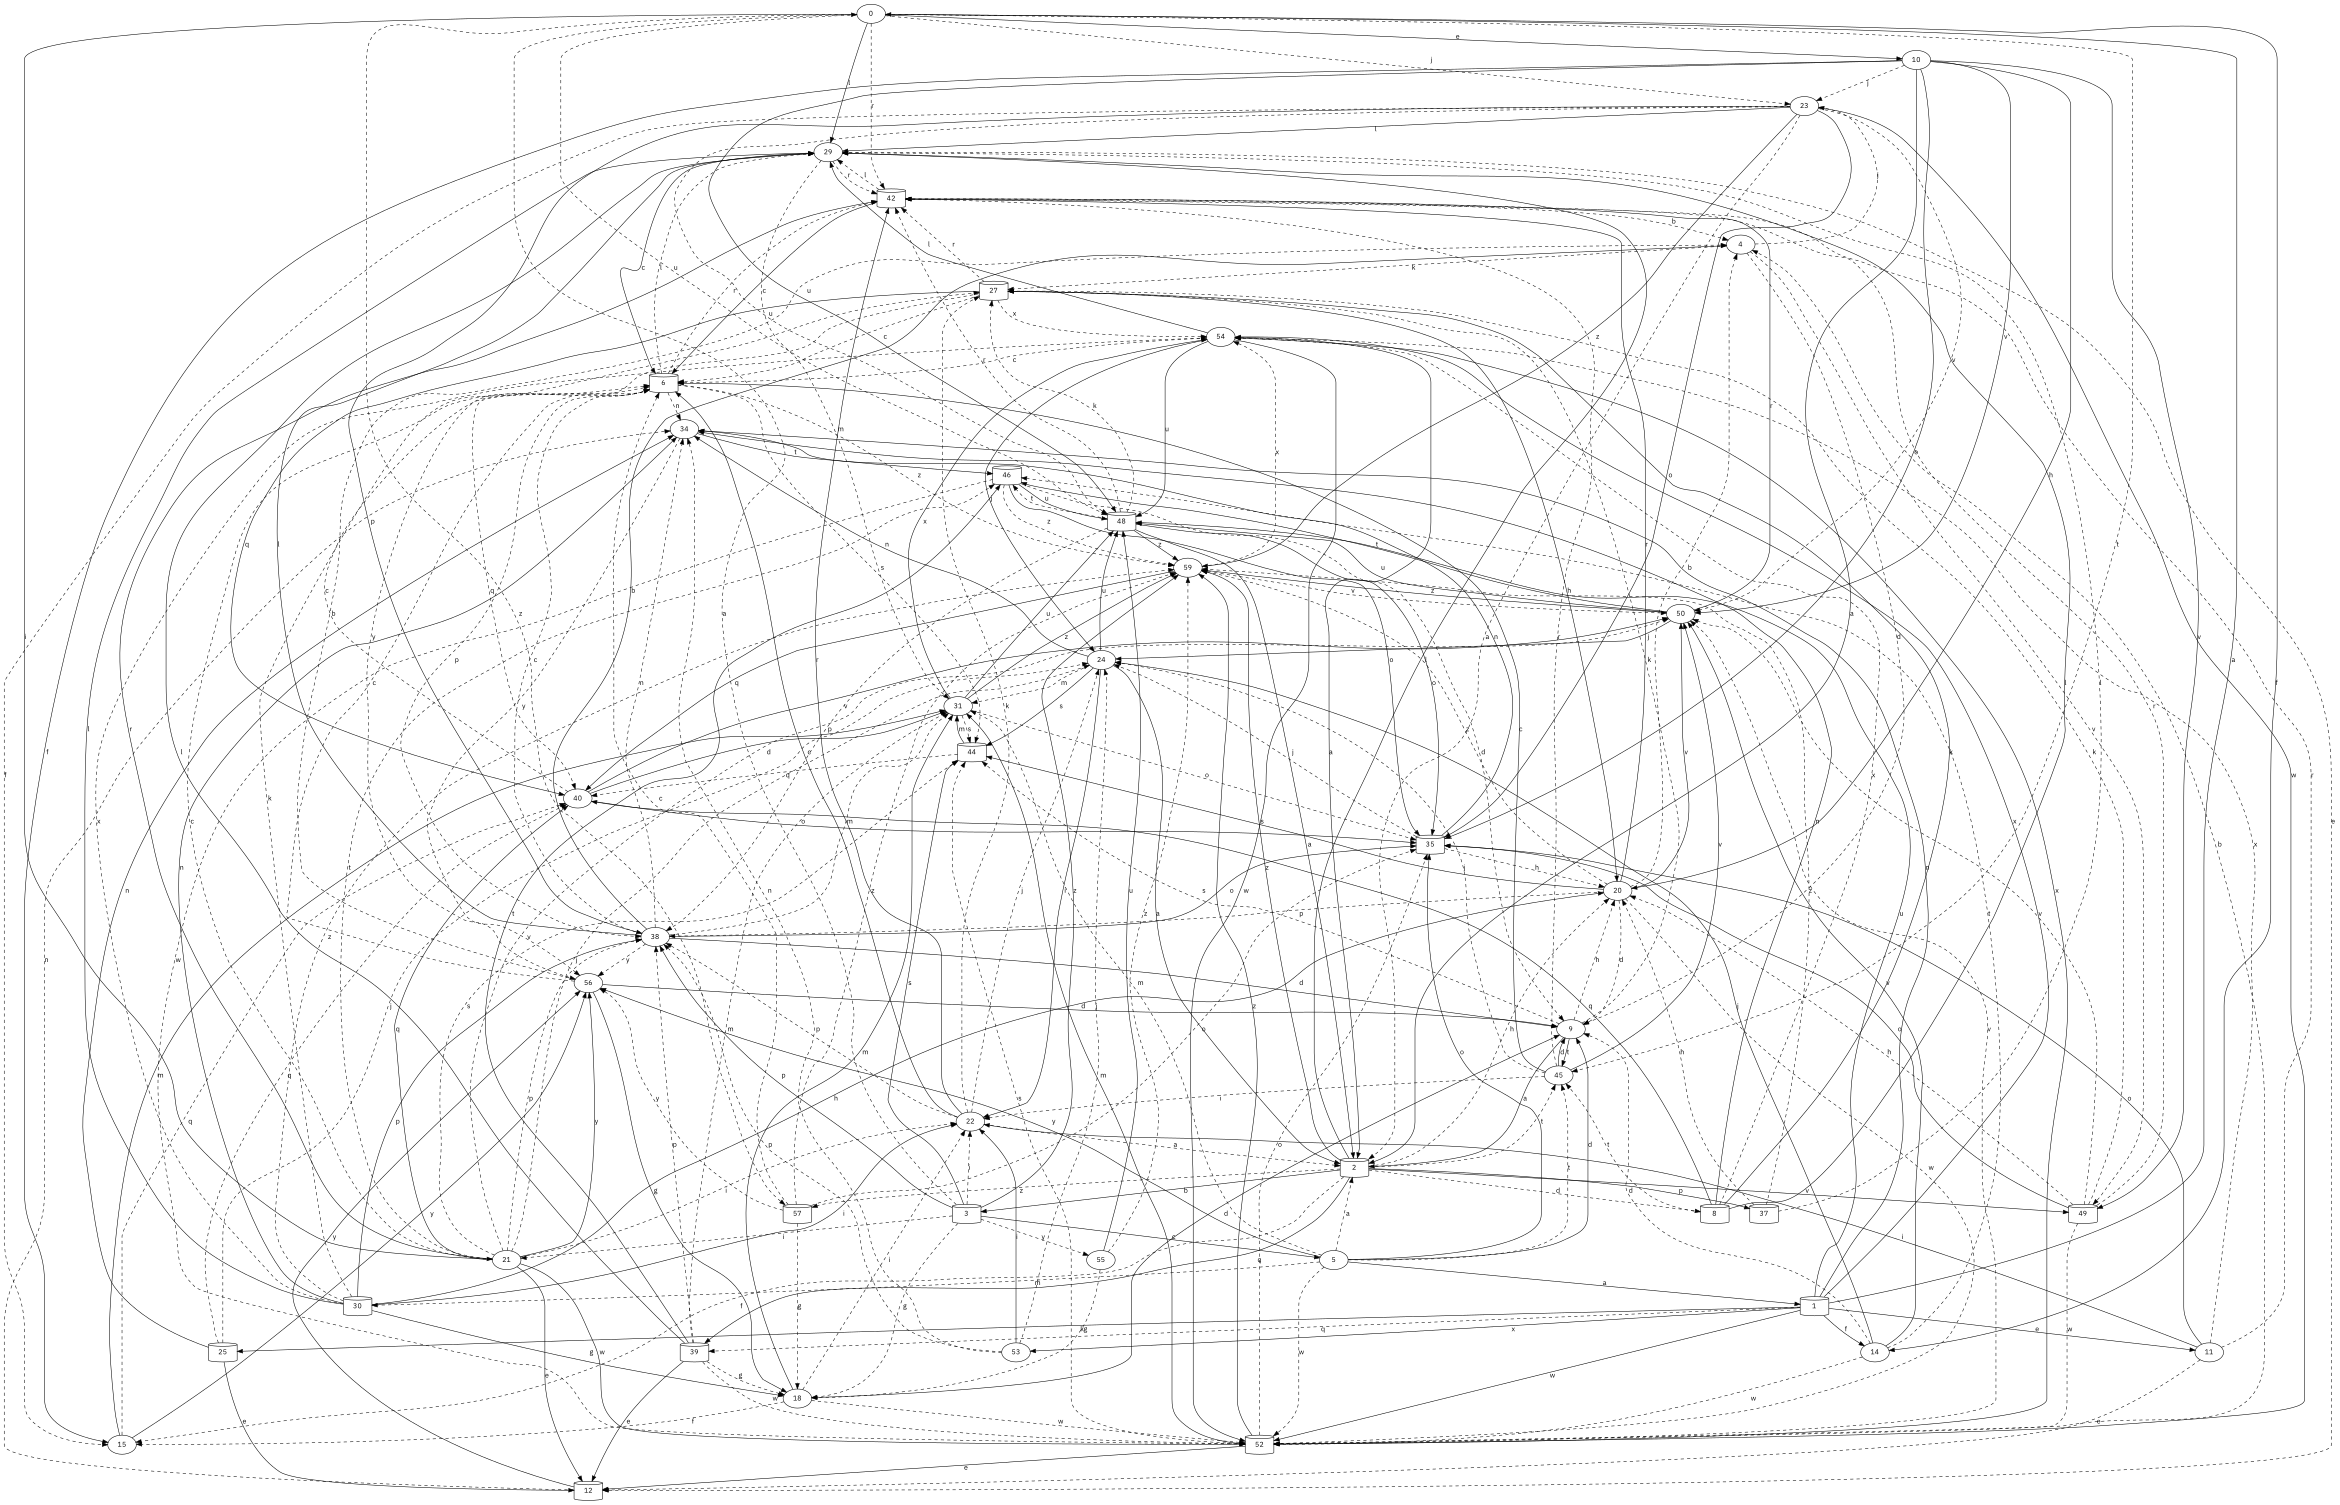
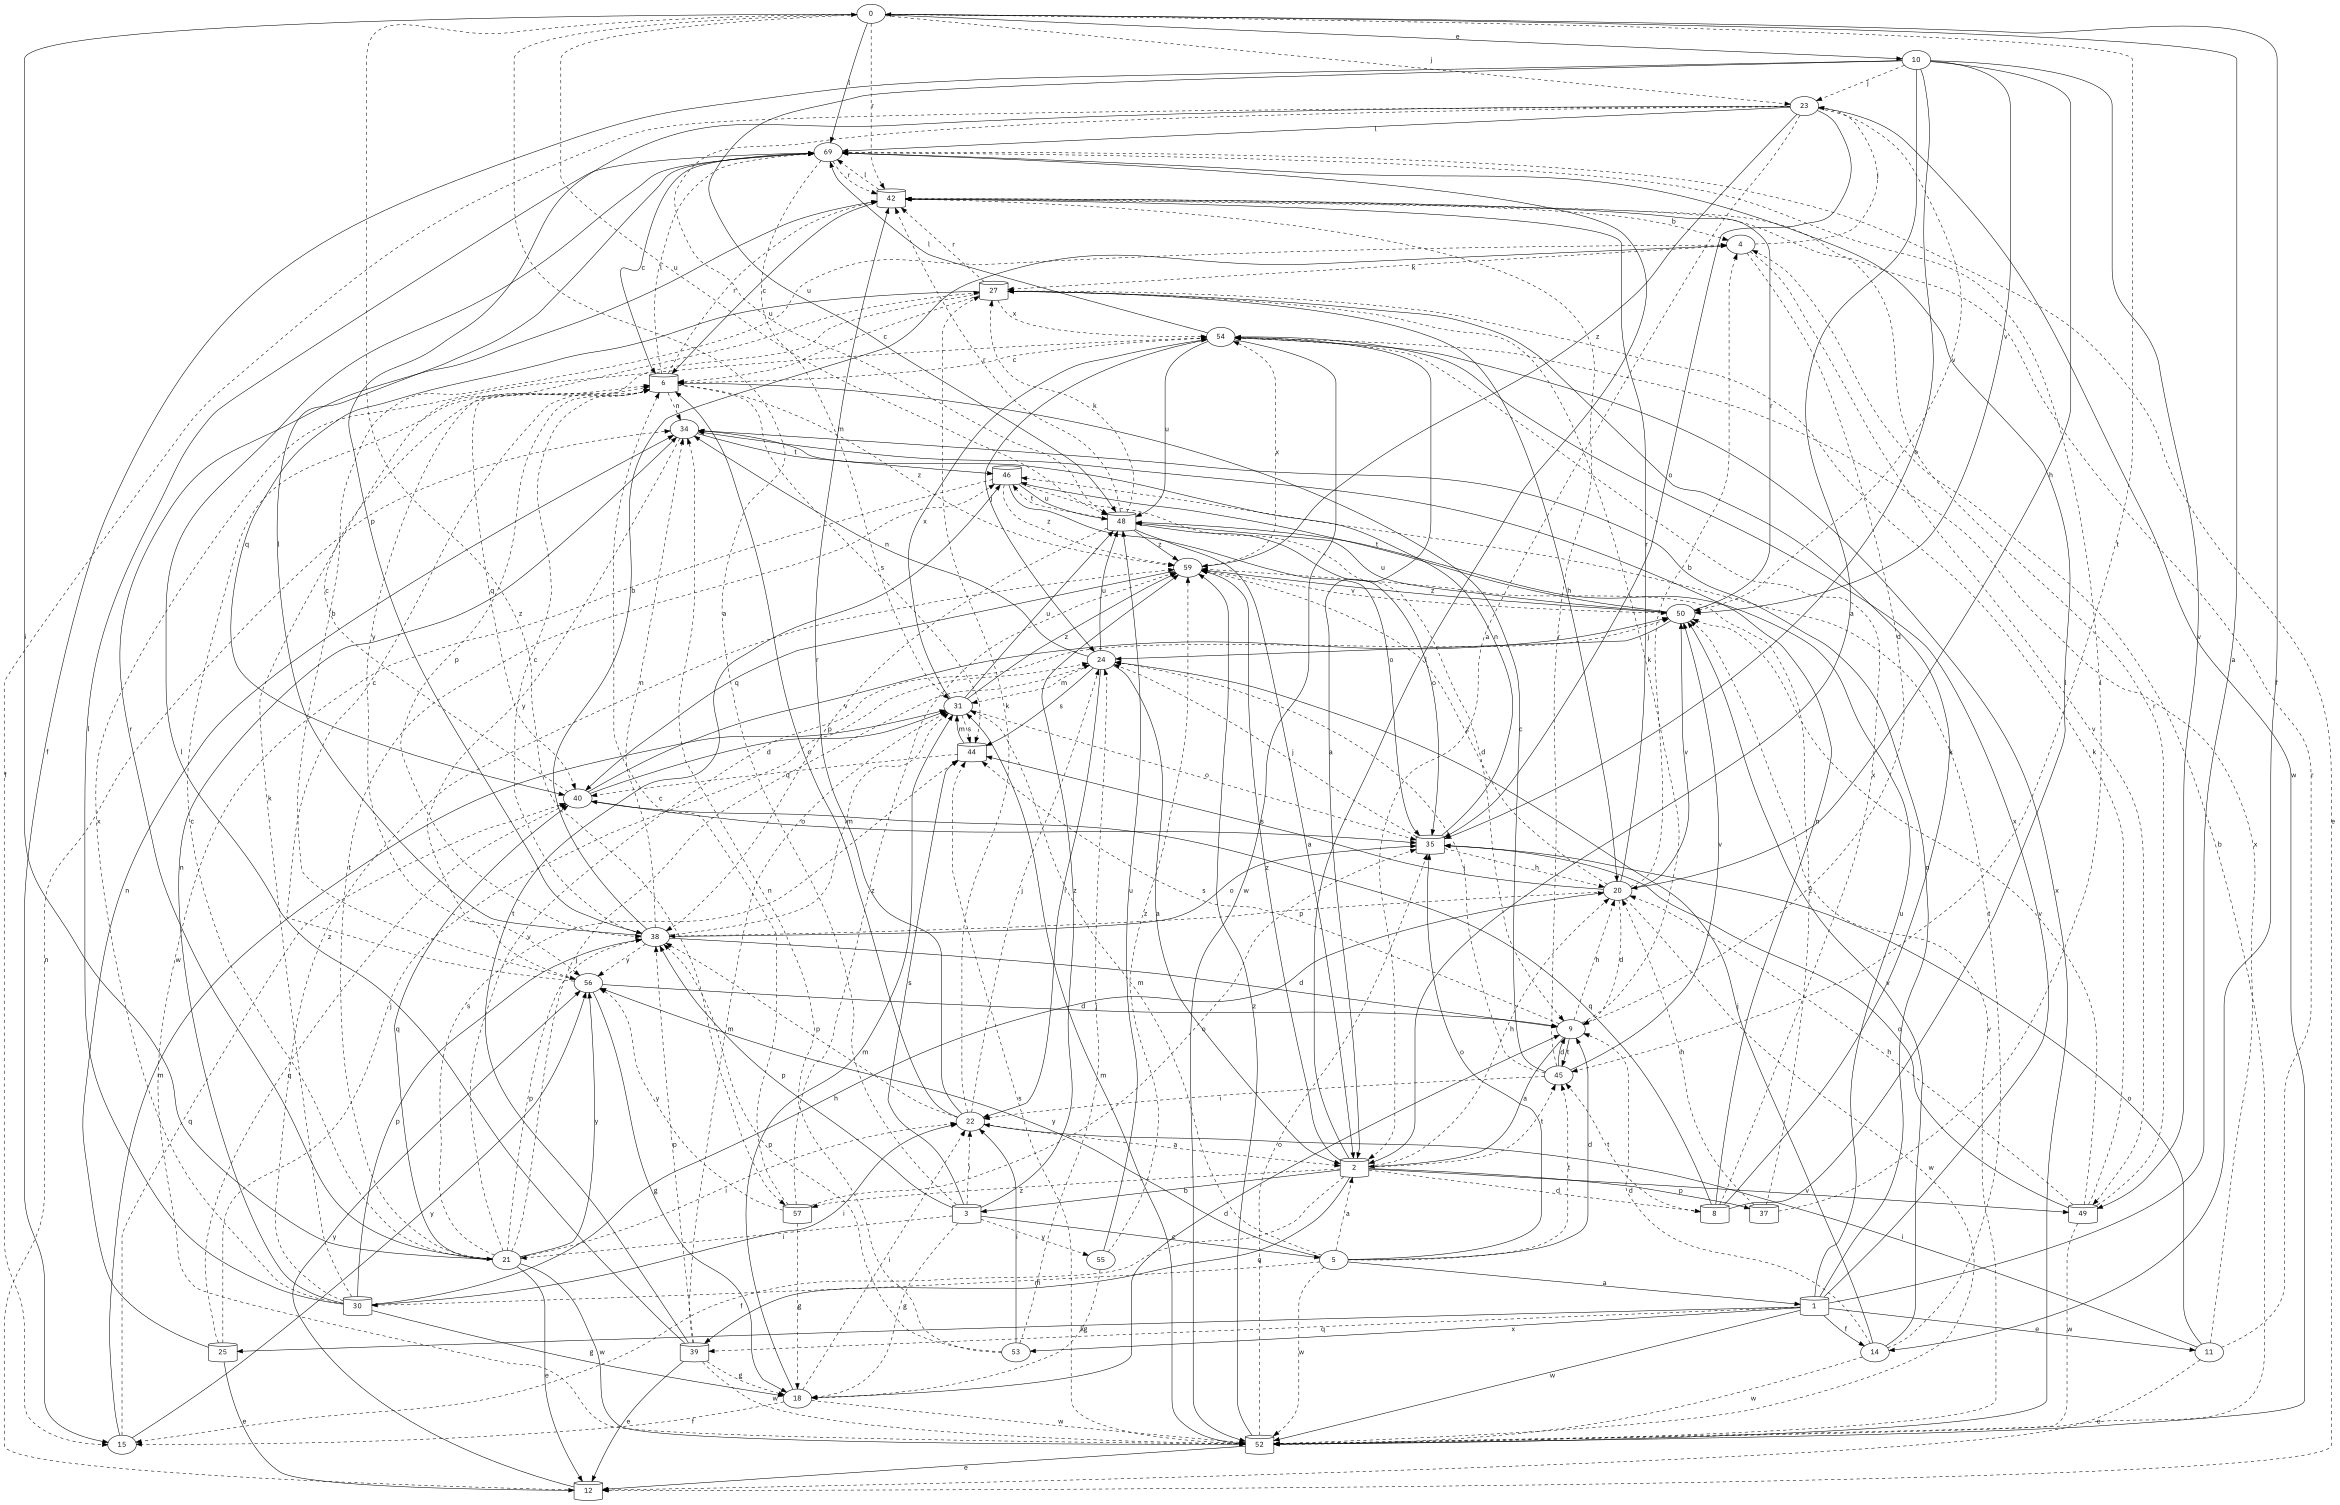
(828, 152) -> (828, 152)
